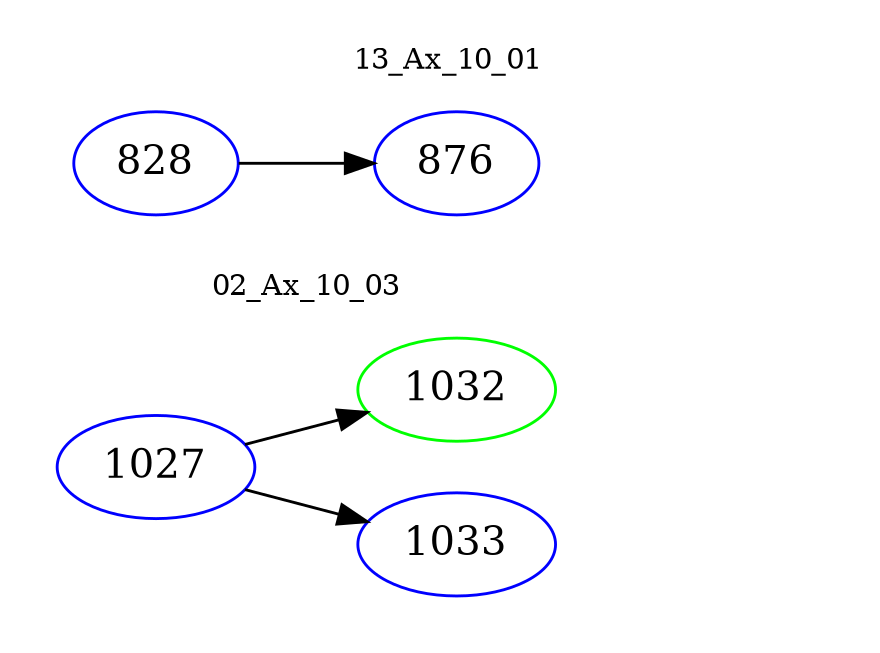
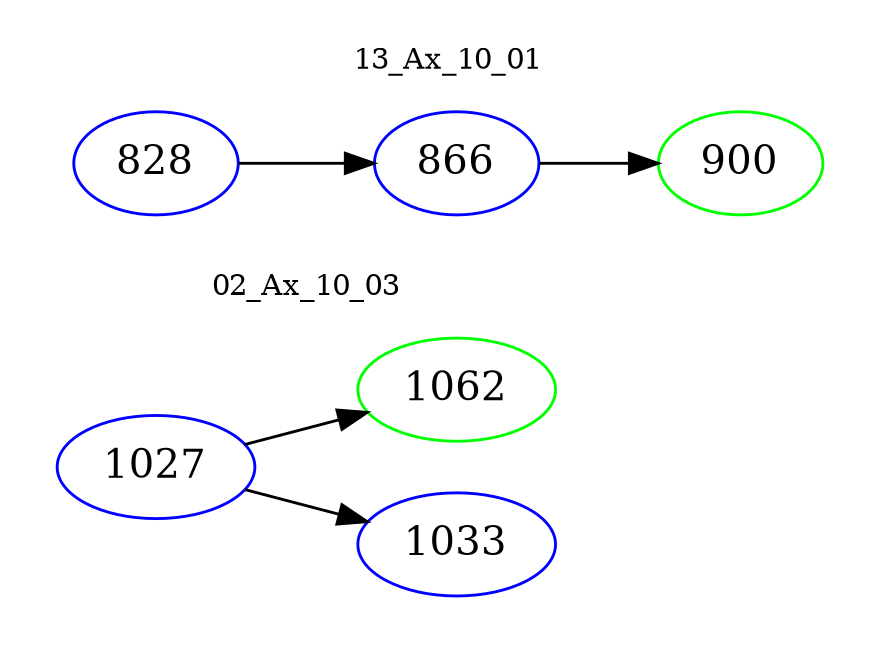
(457, 163) -> (457, 163)
none -> (741, 163)
(457, 390) -> (457, 390)
